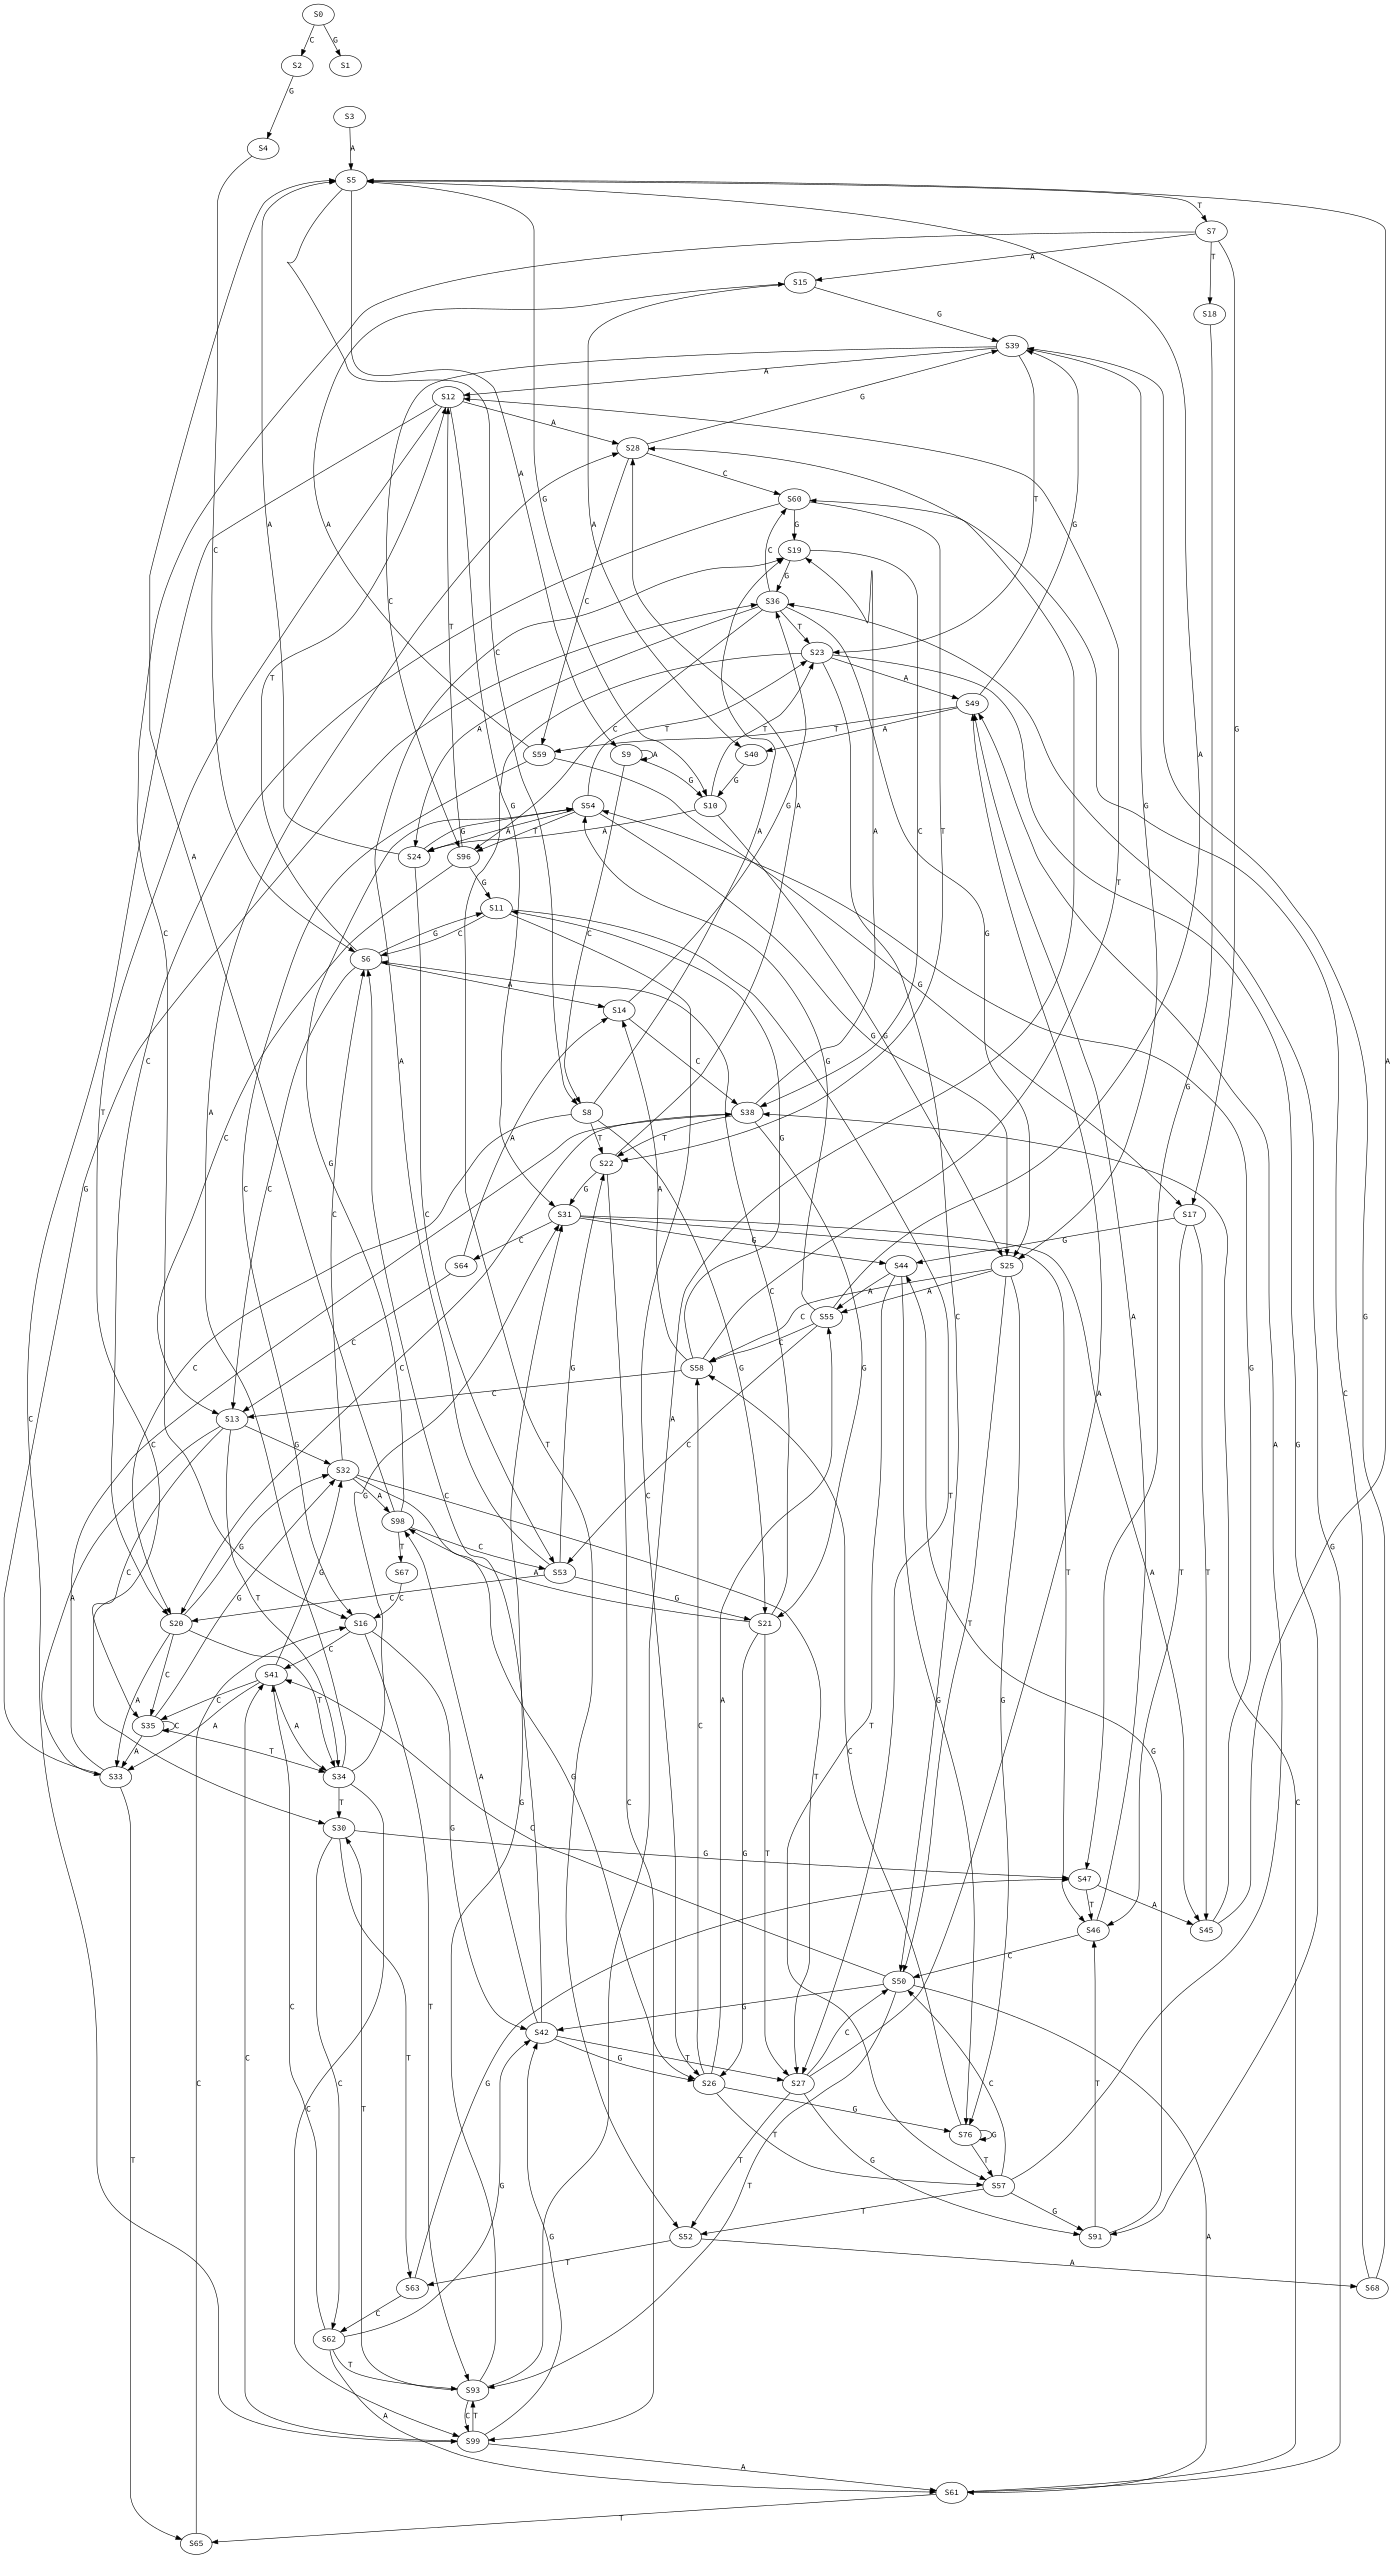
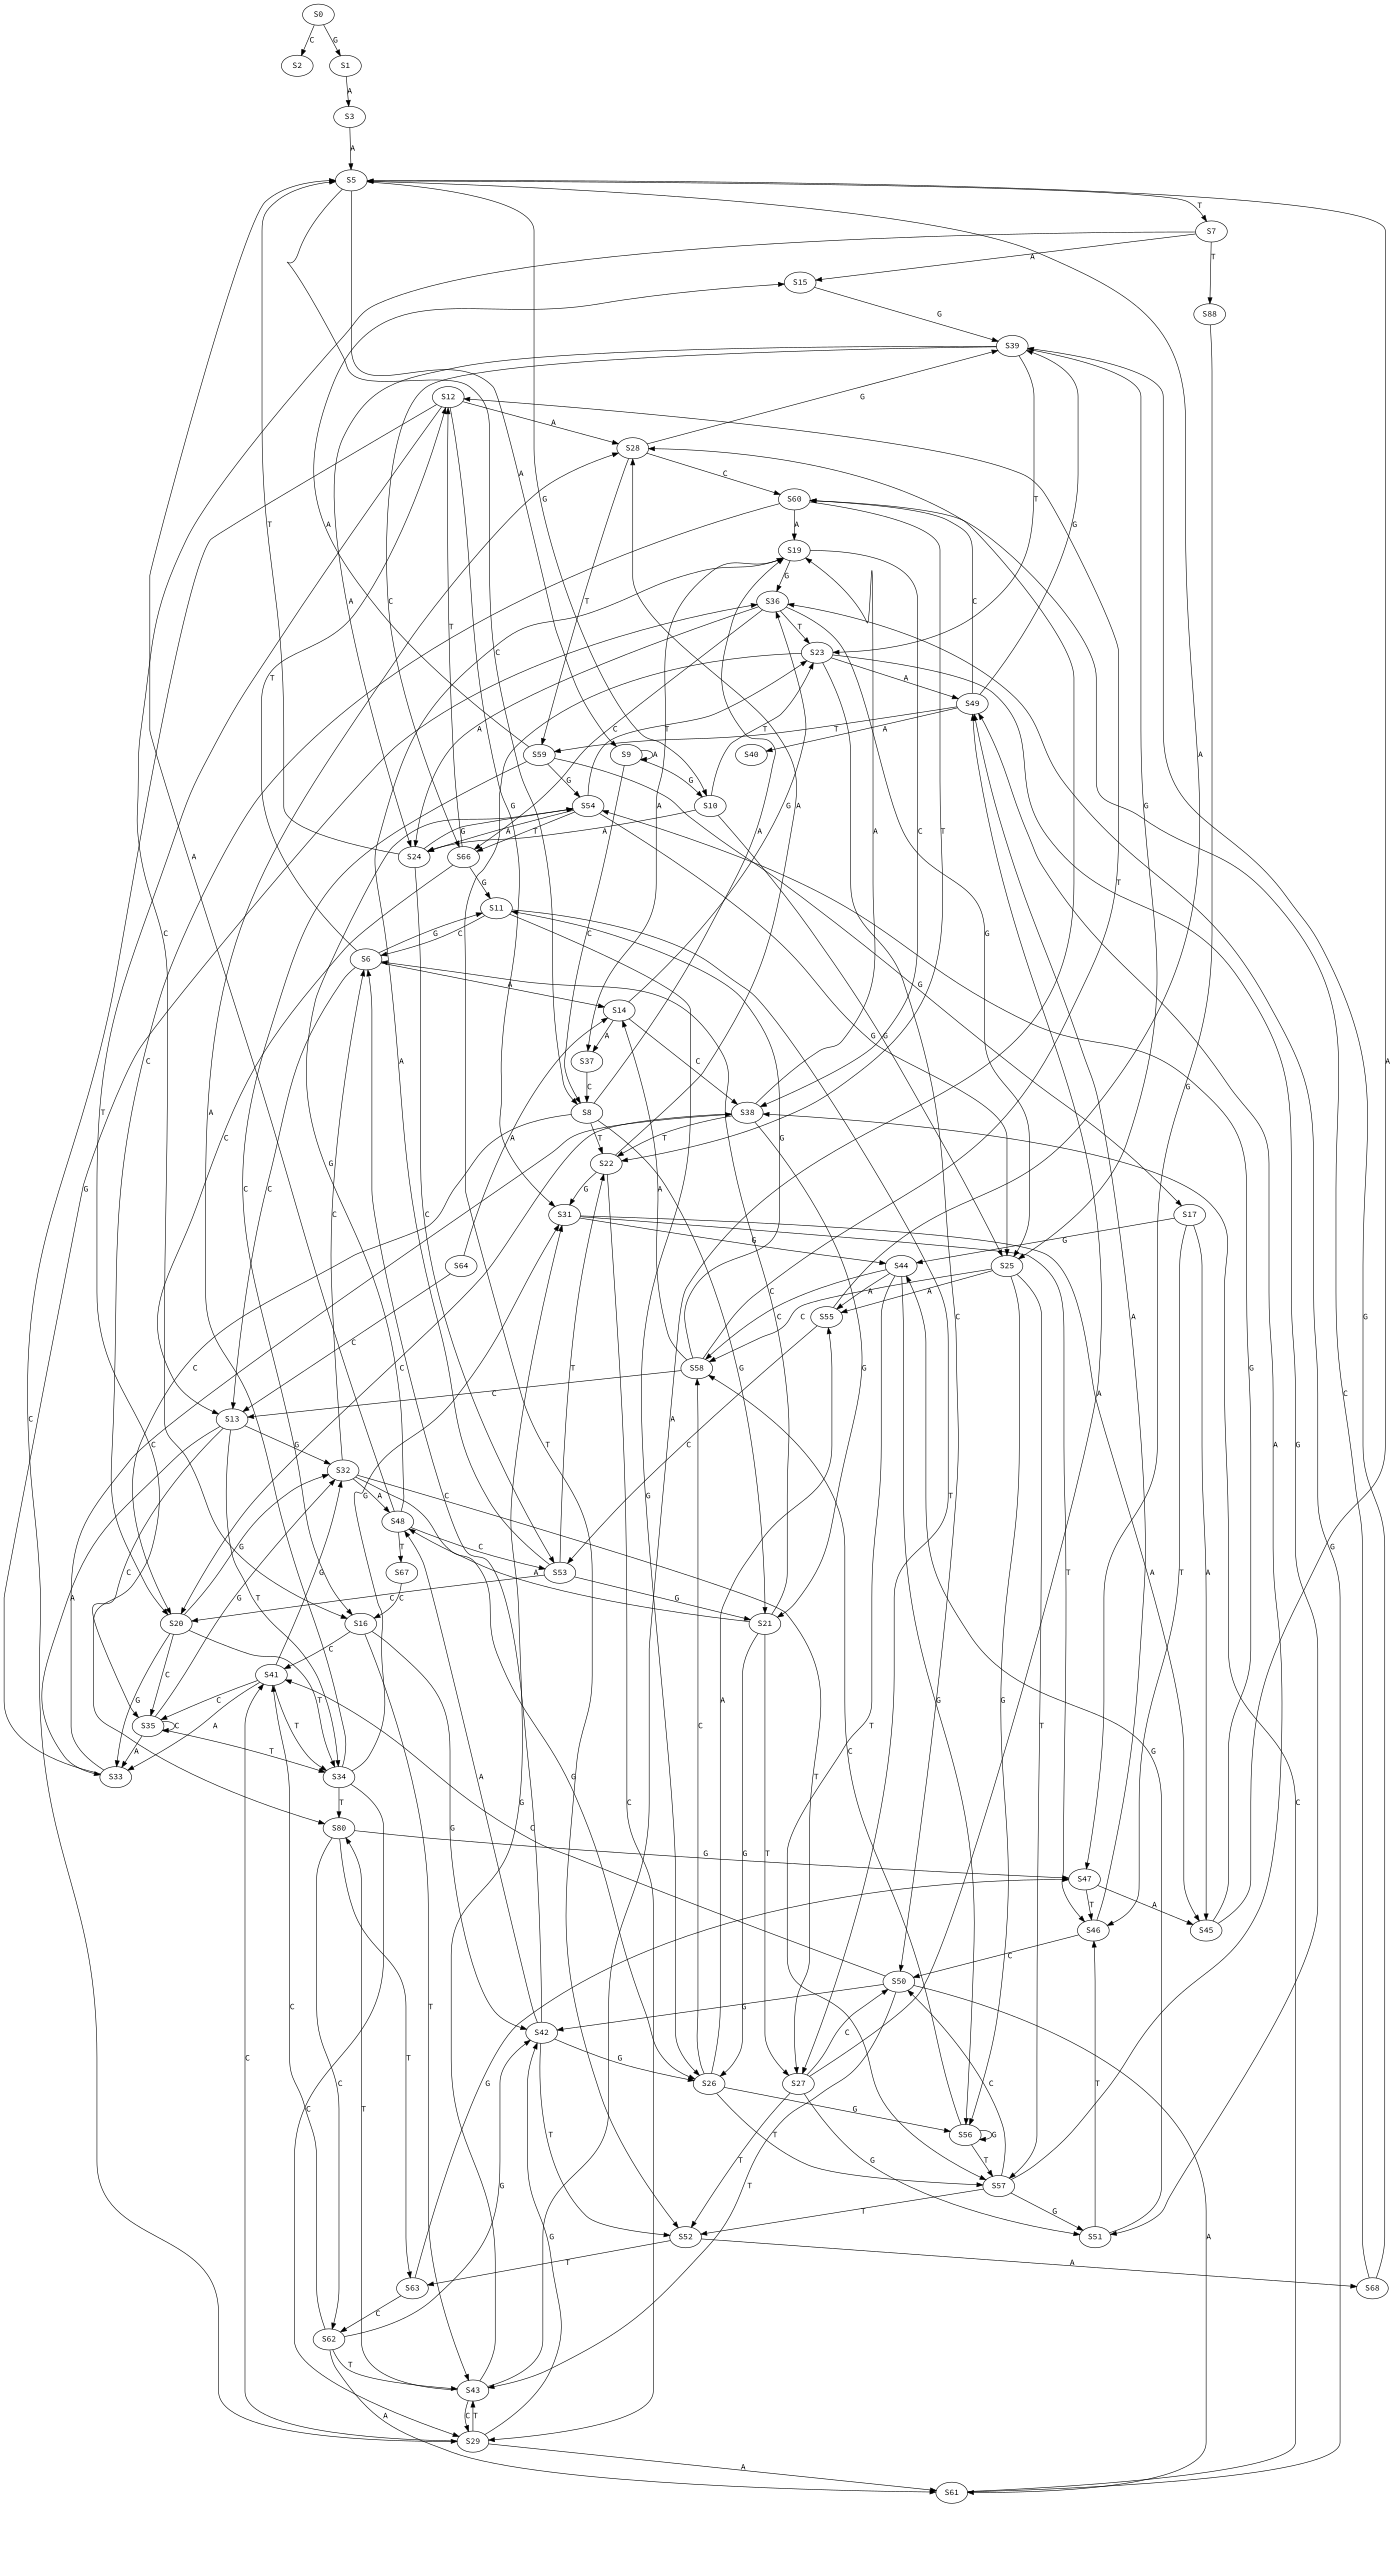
none -> (347, 88)
(263, 149) -> none
(1210, 314) -> (1210, 314)
(733, 371) -> (477, 365)
(588, 445) -> none
(270, 525) -> (270, 525)
(797, 525) -> (797, 525)
(766, 550) -> (968, 535)
(587, 602) -> (587, 602)
(1234, 720) -> none
(733, 778) -> none
(464, 857) -> (464, 857)
(807, 1015) -> (559, 775)
none -> (587, 1062)
(516, 1239) -> none
(765, 1344) -> (792, 1299)
(573, 1368) -> (573, 1368)
(648, 1496) -> (648, 1496)
(398, 1522) -> (398, 1522)
(1208, 1573) -> (1208, 1573)
(969, 1606) -> (1040, 1724)
(138, 1701) -> (138, 1701)
(297, 1726) -> (297, 1726)
(339, 1828) -> (339, 1828)
(673, 2059) -> (558, 2173)
(965, 2135) -> (965, 2135)
(1095, 2237) -> (1095, 2237)
(473, 2391) -> (473, 2391)
(473, 2442) -> (473, 2442)
(196, 2544) -> none
